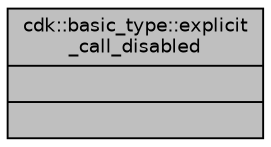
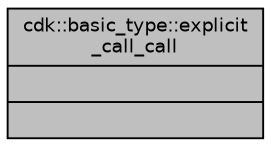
(135, 47) -> (135, 47)
